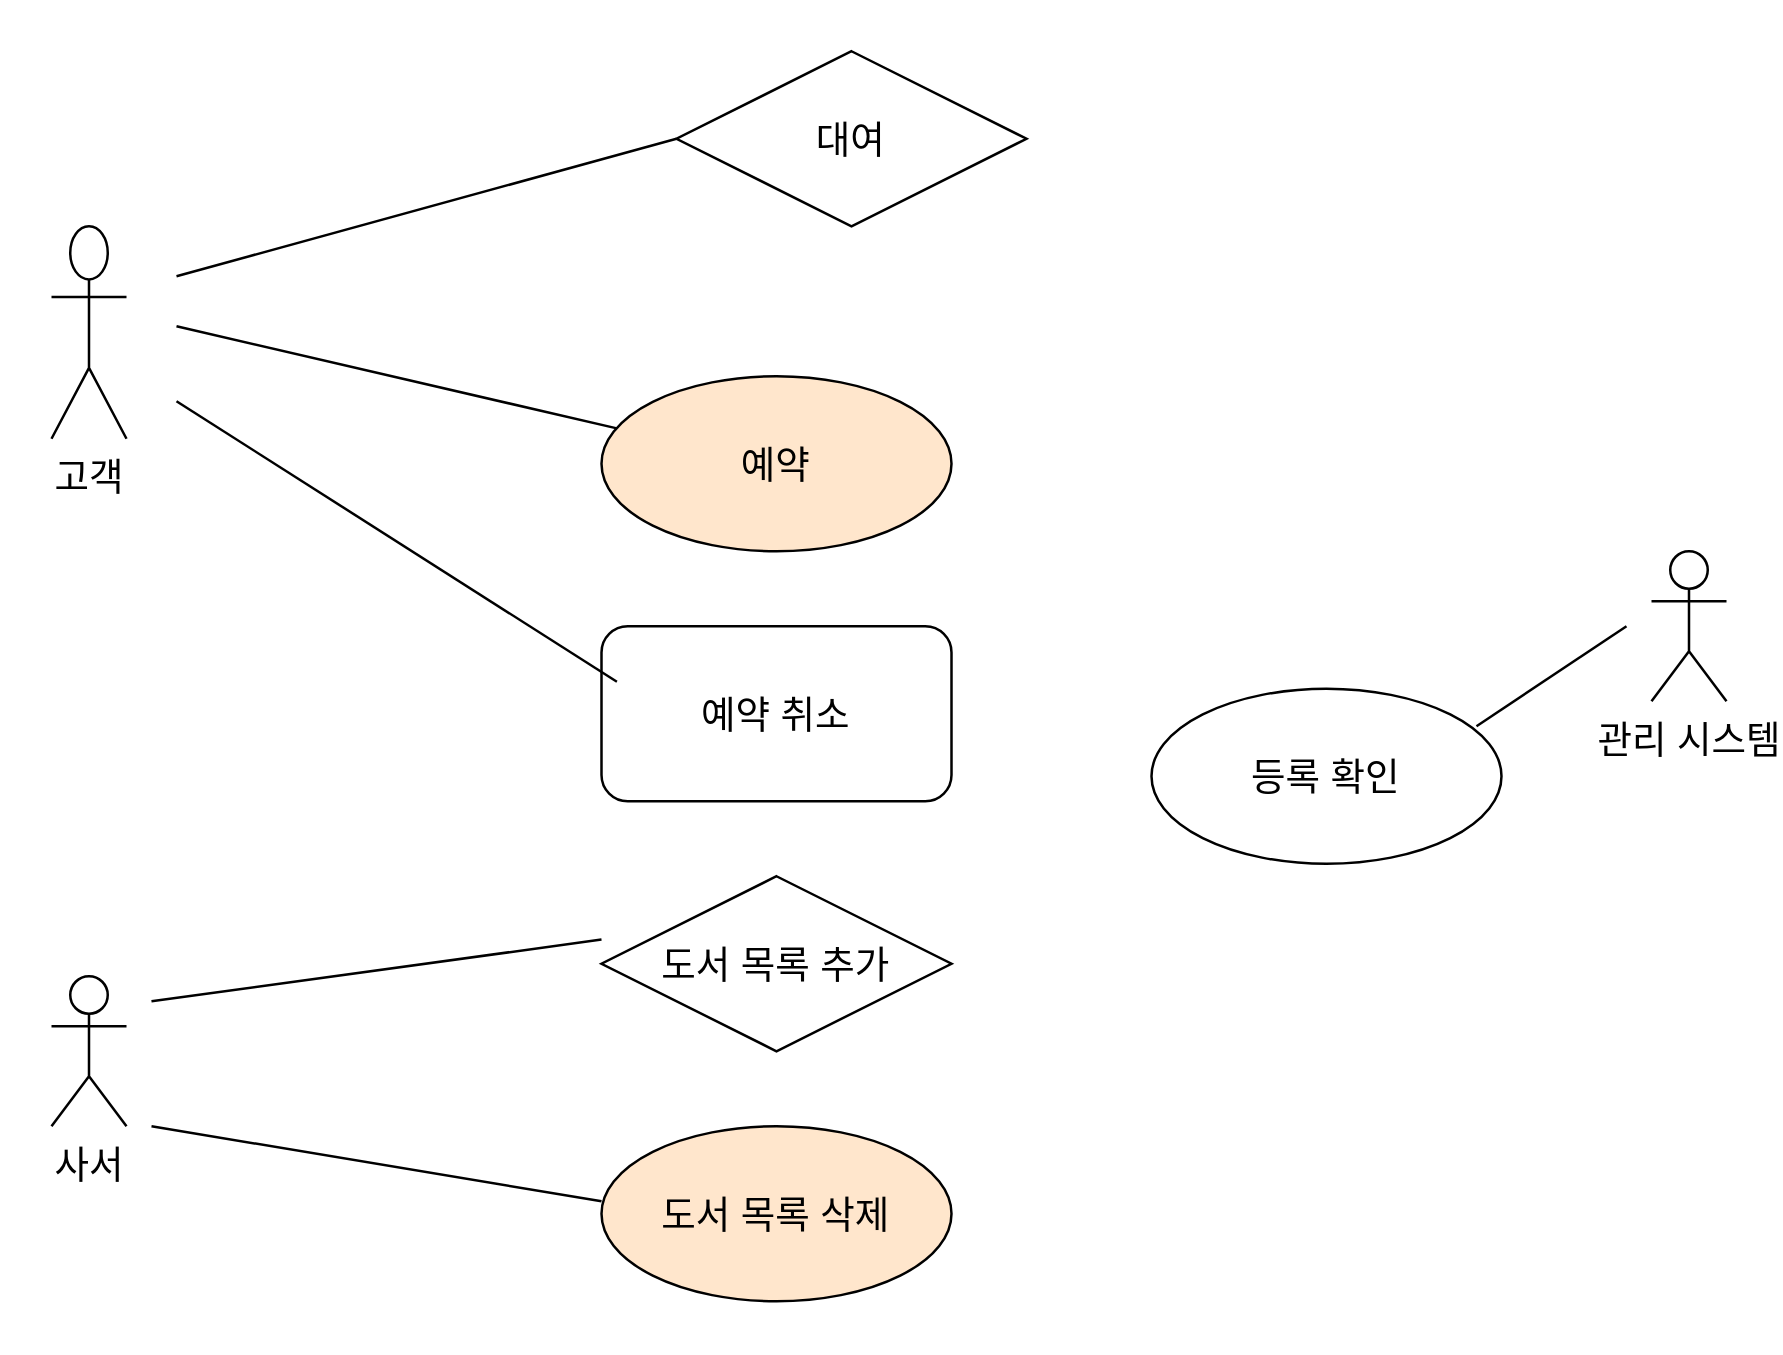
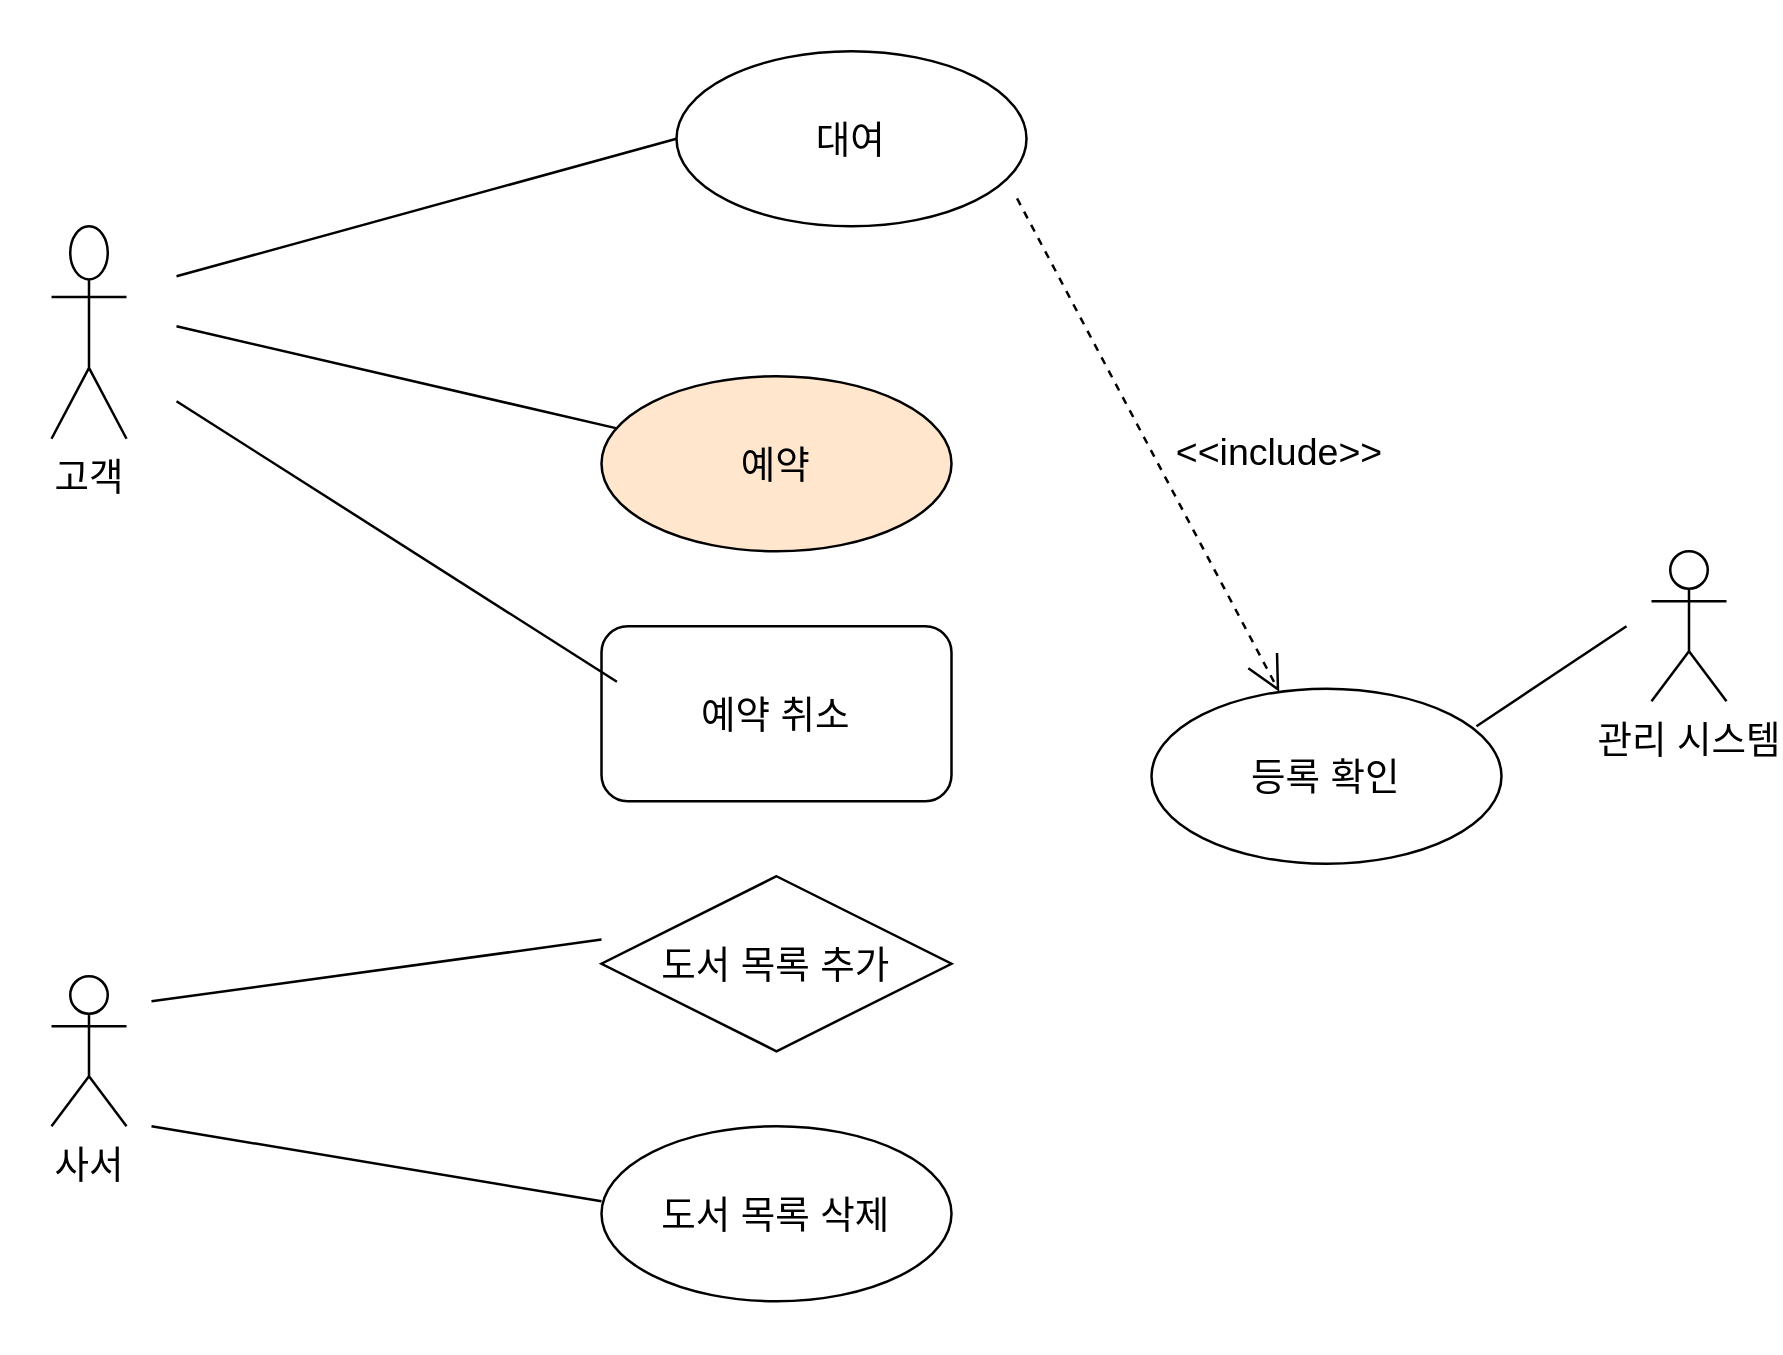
(851, 139) -> (851, 139)
none -> (1146, 442)
(776, 1214) -> (776, 1214)
